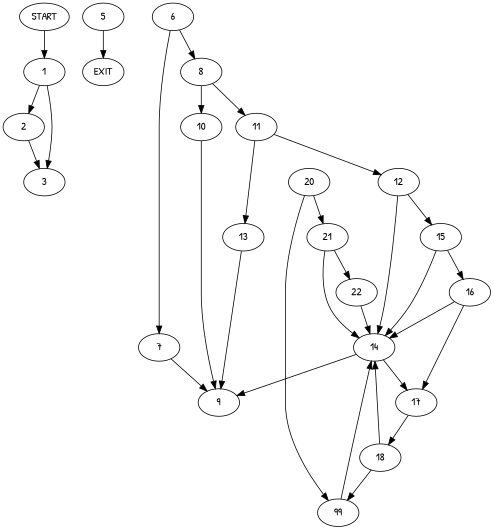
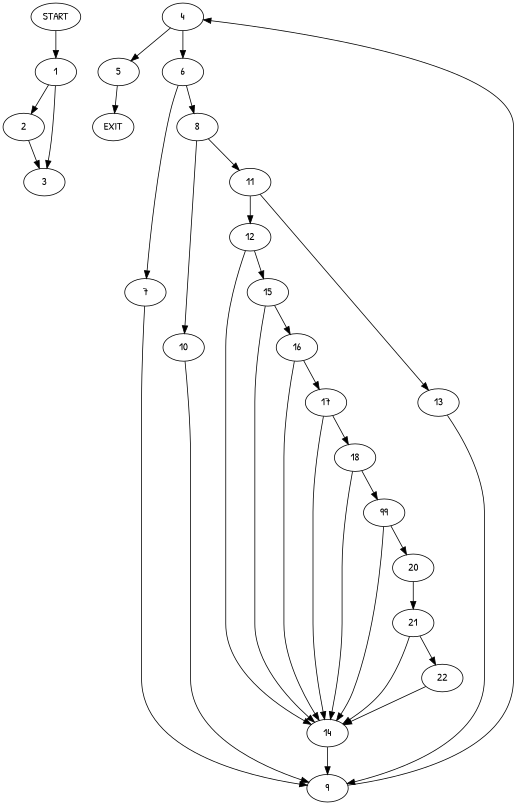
none -> (183, 17)
(285, 349) -> (397, 537)
(393, 372) -> (313, 564)
